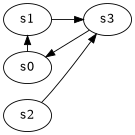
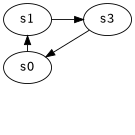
(28, 116) -> none
